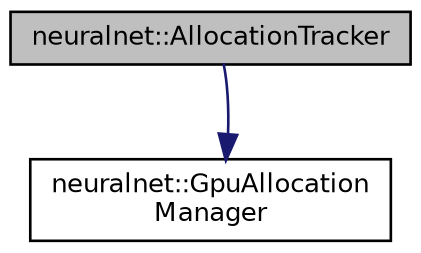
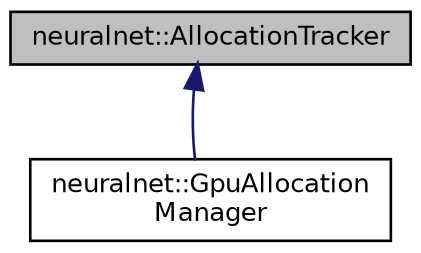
(228, 98) -> (193, 125)
